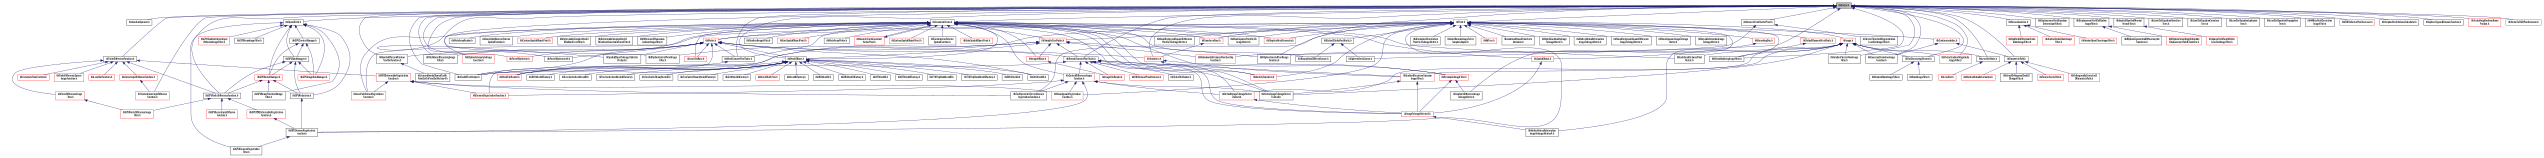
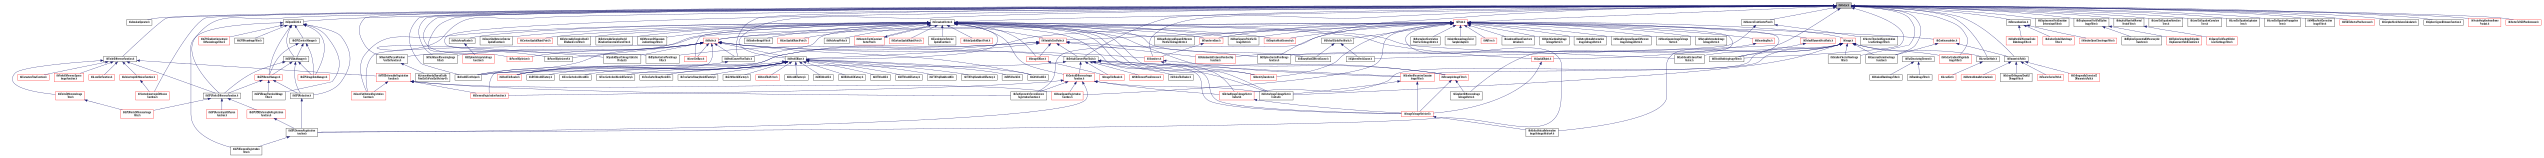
(1933, 21) -> none
(671, 26) -> (471, 50)
(1888, 52) -> none
